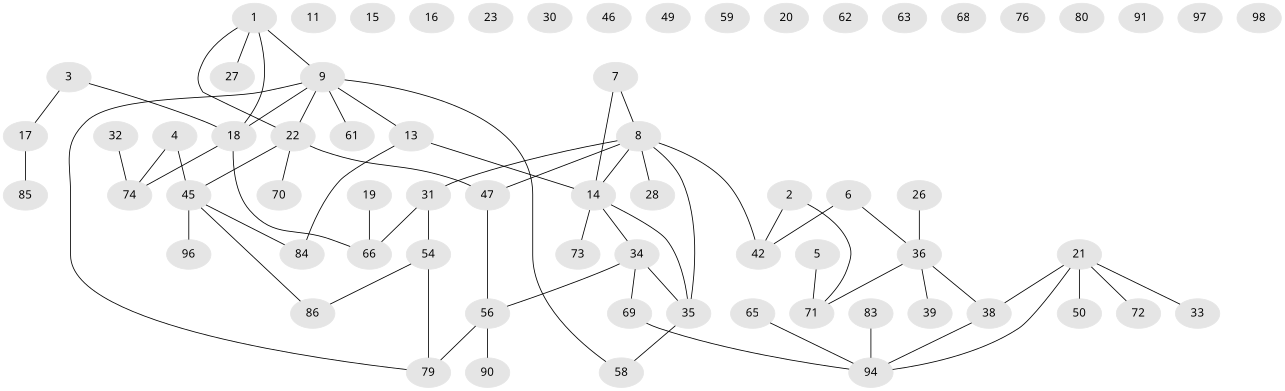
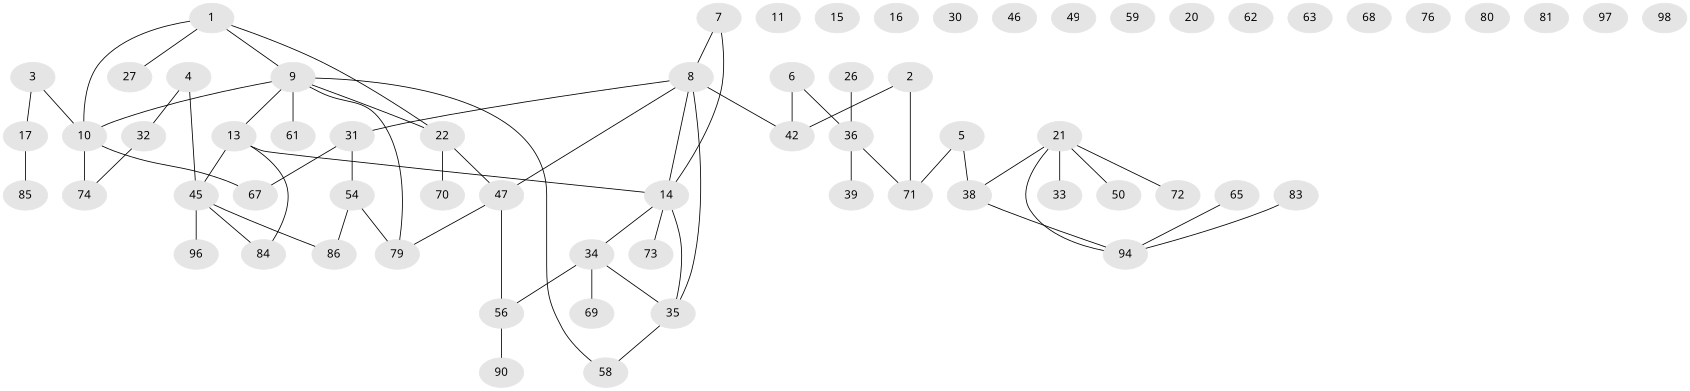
(491, 18) -> none
(1141, 18) -> (1546, 18)
(234, 136) -> (85, 136)
(152, 166) -> (162, 112)
(241, 166) -> (215, 166)
(369, 195) -> none
(653, 195) -> none
(369, 254) -> (255, 195)
(954, 284) -> (966, 166)
(458, 343) -> (450, 225)
(747, 351) -> none
